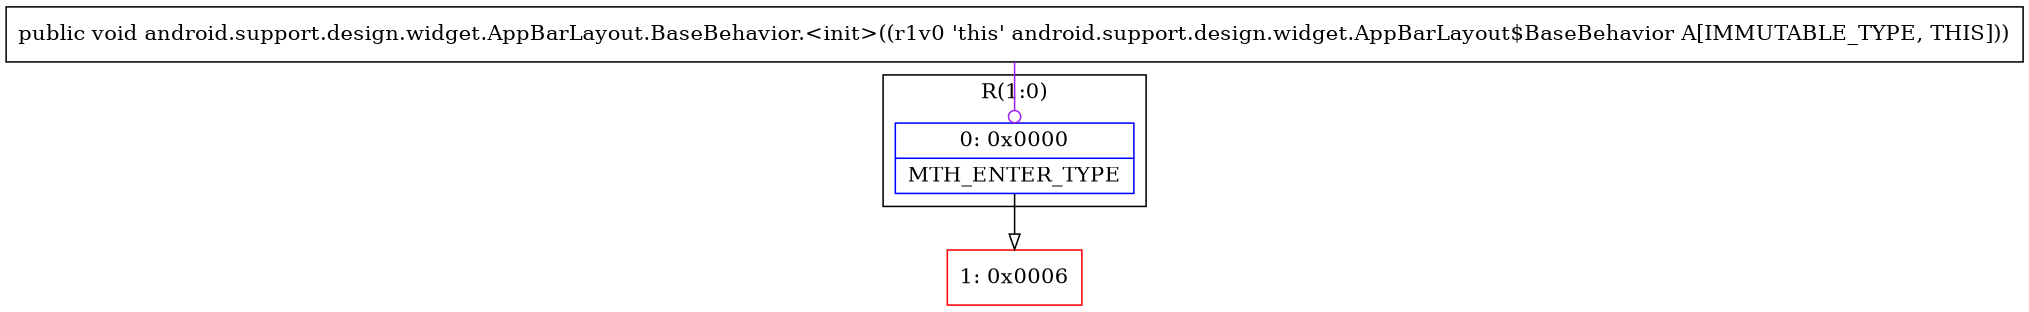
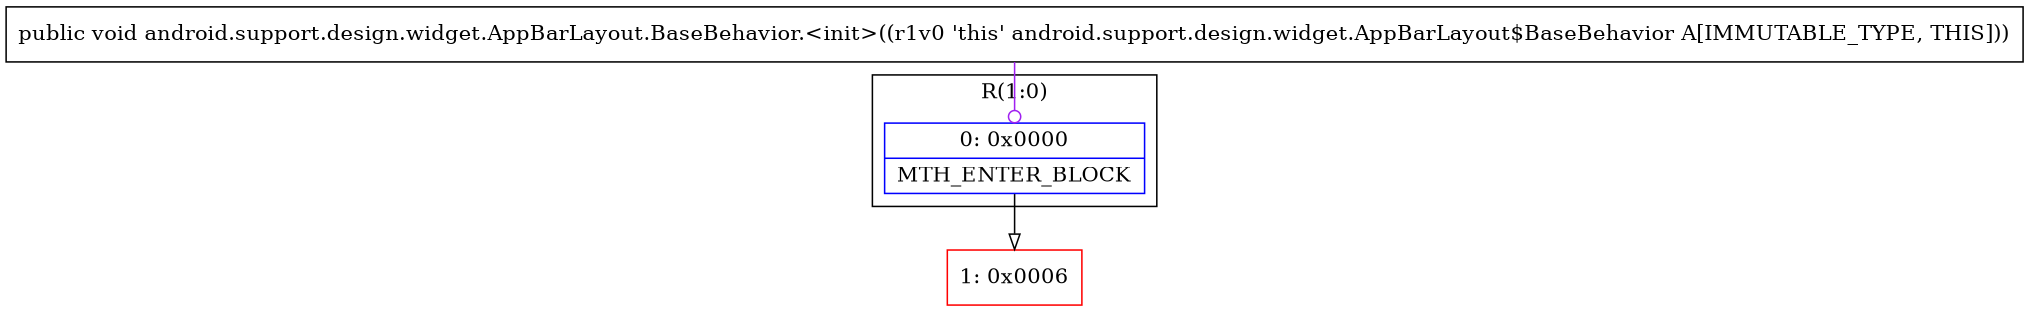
(1015, 175) -> (1015, 175)
